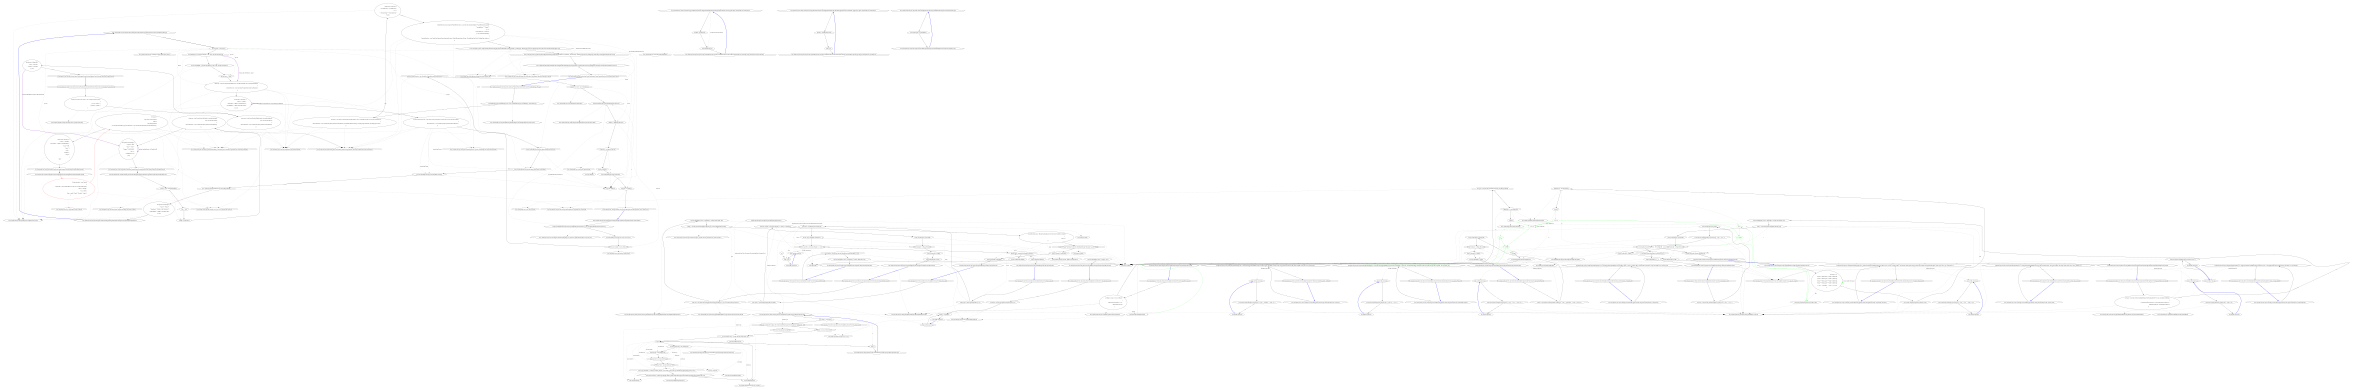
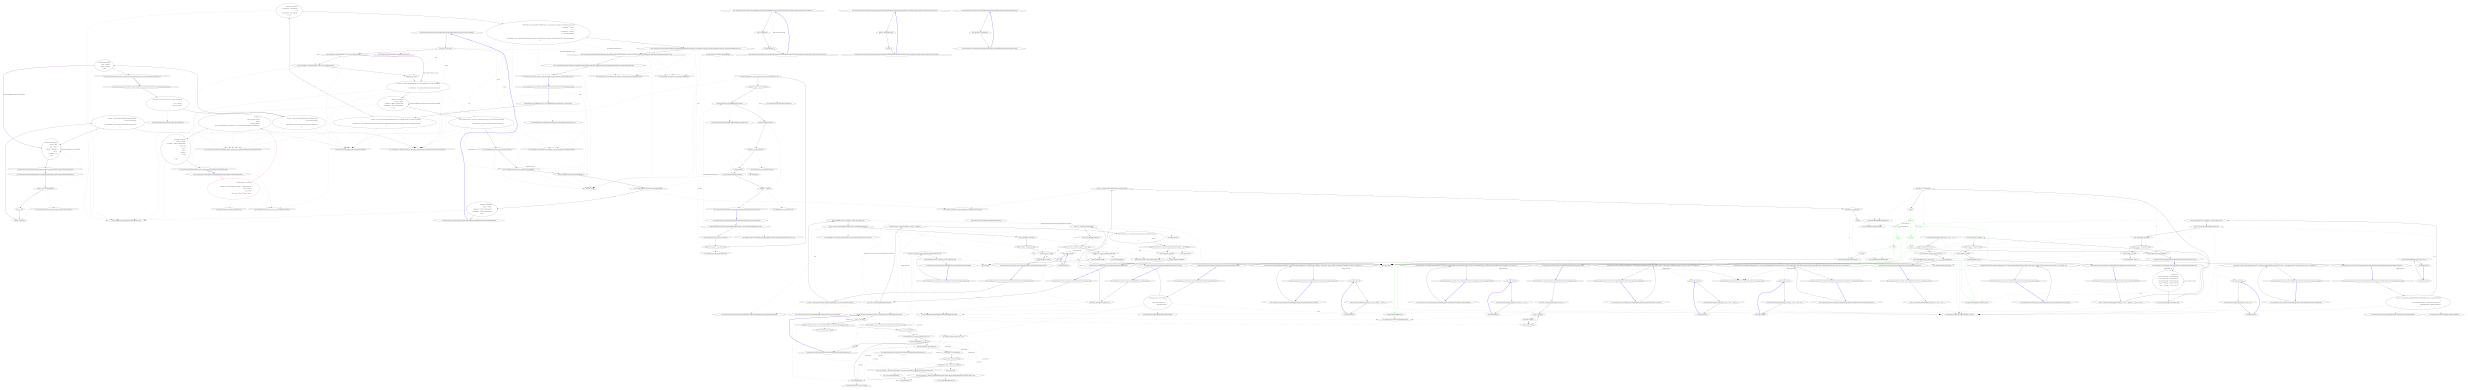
(1709, 227) -> none
(1565, 259) -> (1878, 259)
(670, 353) -> (937, 354)
